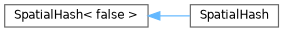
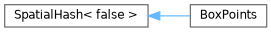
(234, 16) -> (229, 16)
